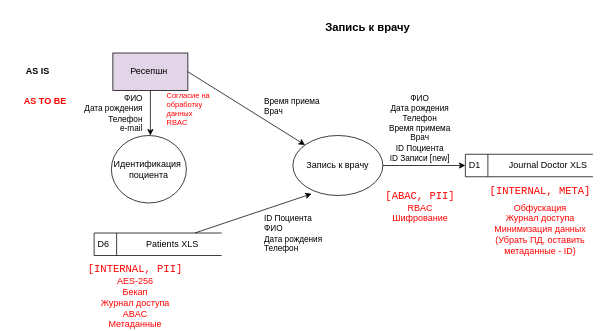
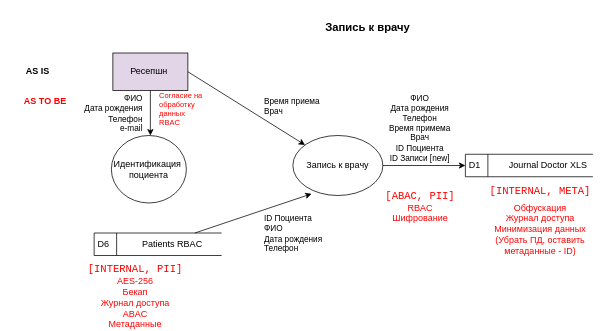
(188, 109) -> (180, 109)
(173, 244) -> (173, 244)
